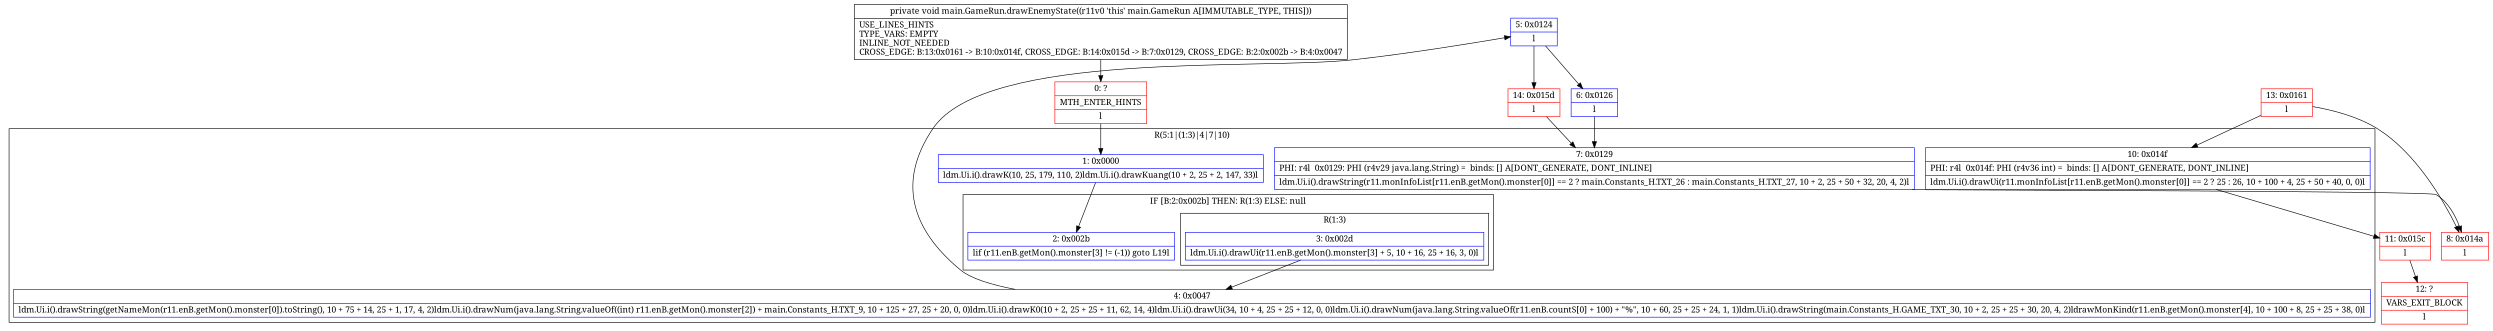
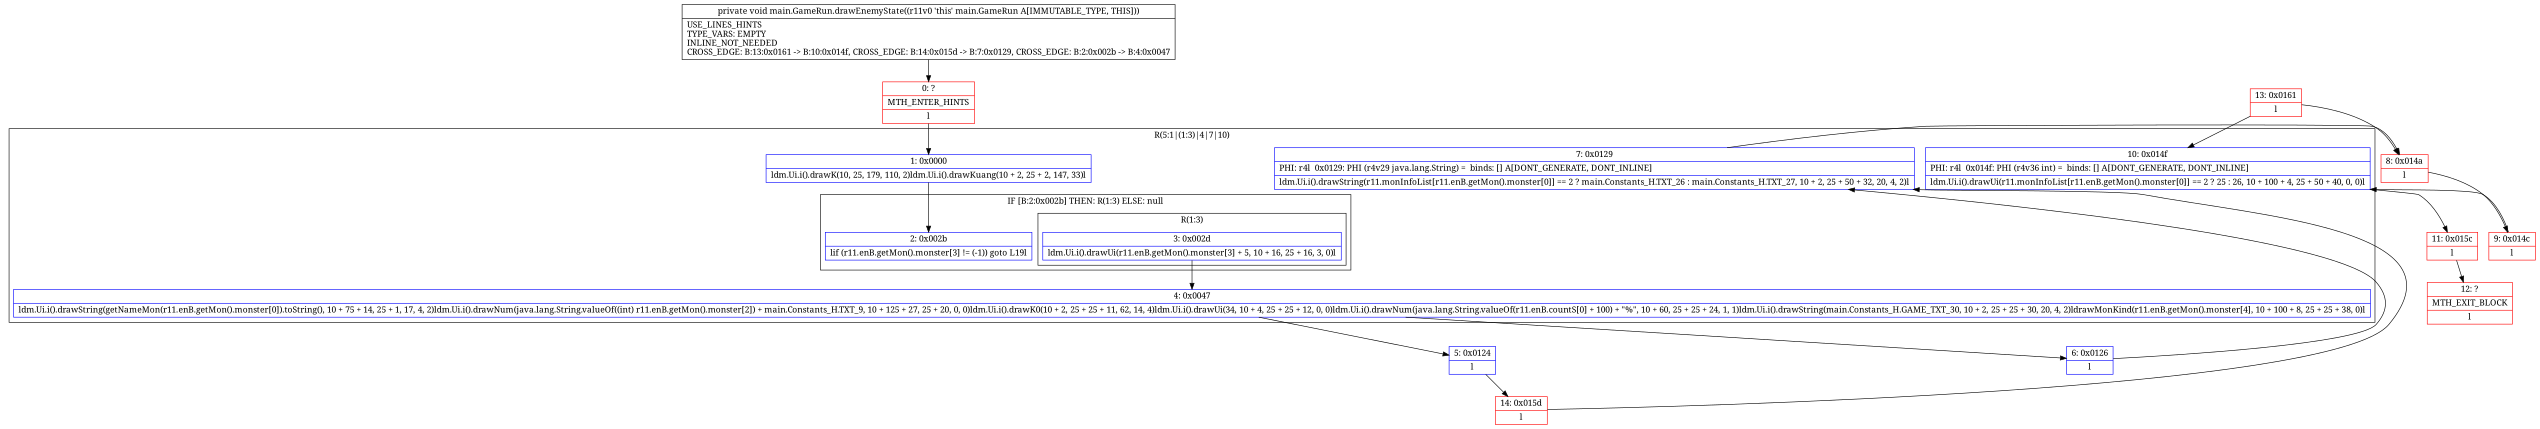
(1562, 65) -> (1733, 338)
none -> (2512, 246)
(2425, 303) -> (2470, 303)
